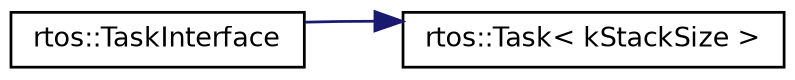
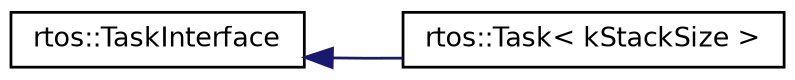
(340, 21) -> (367, 58)
